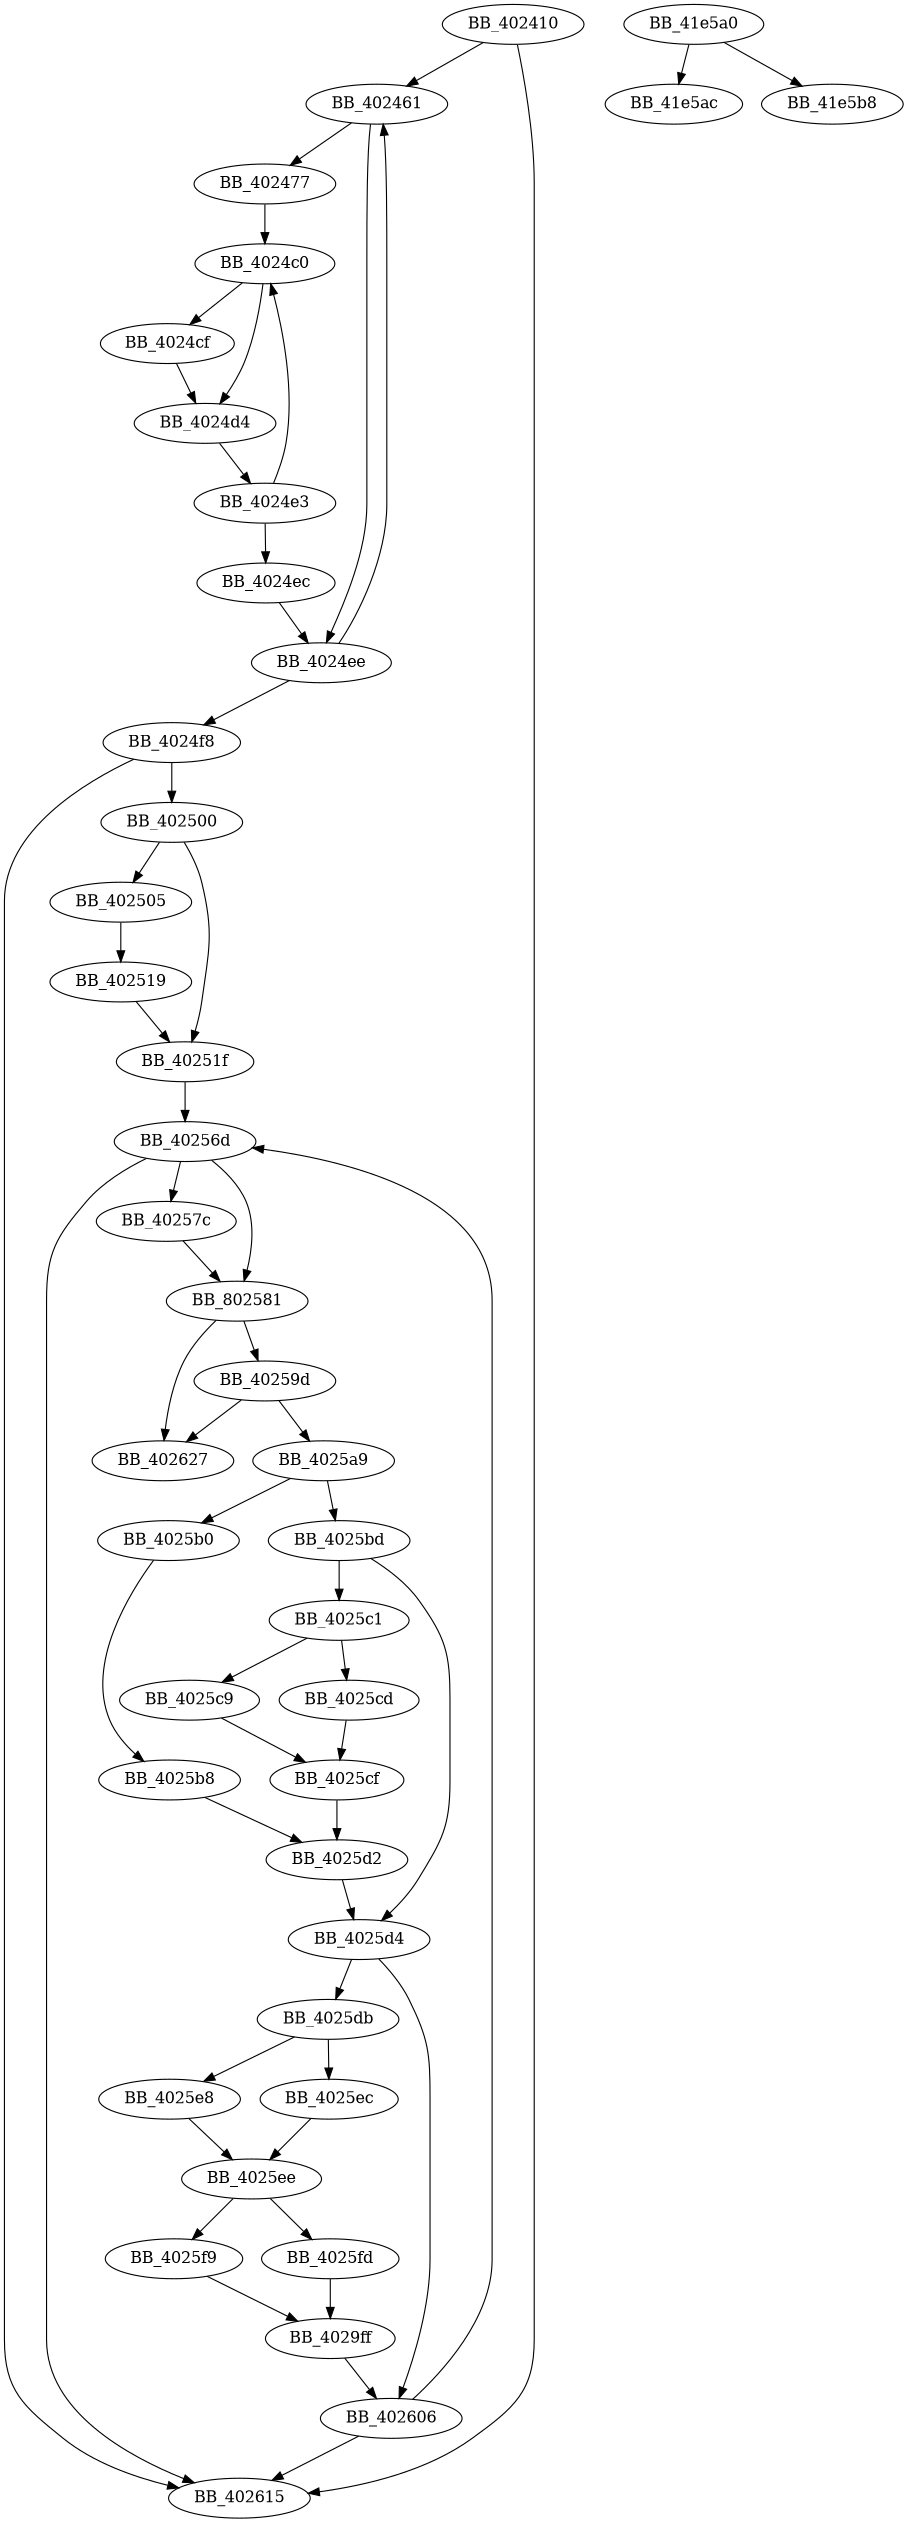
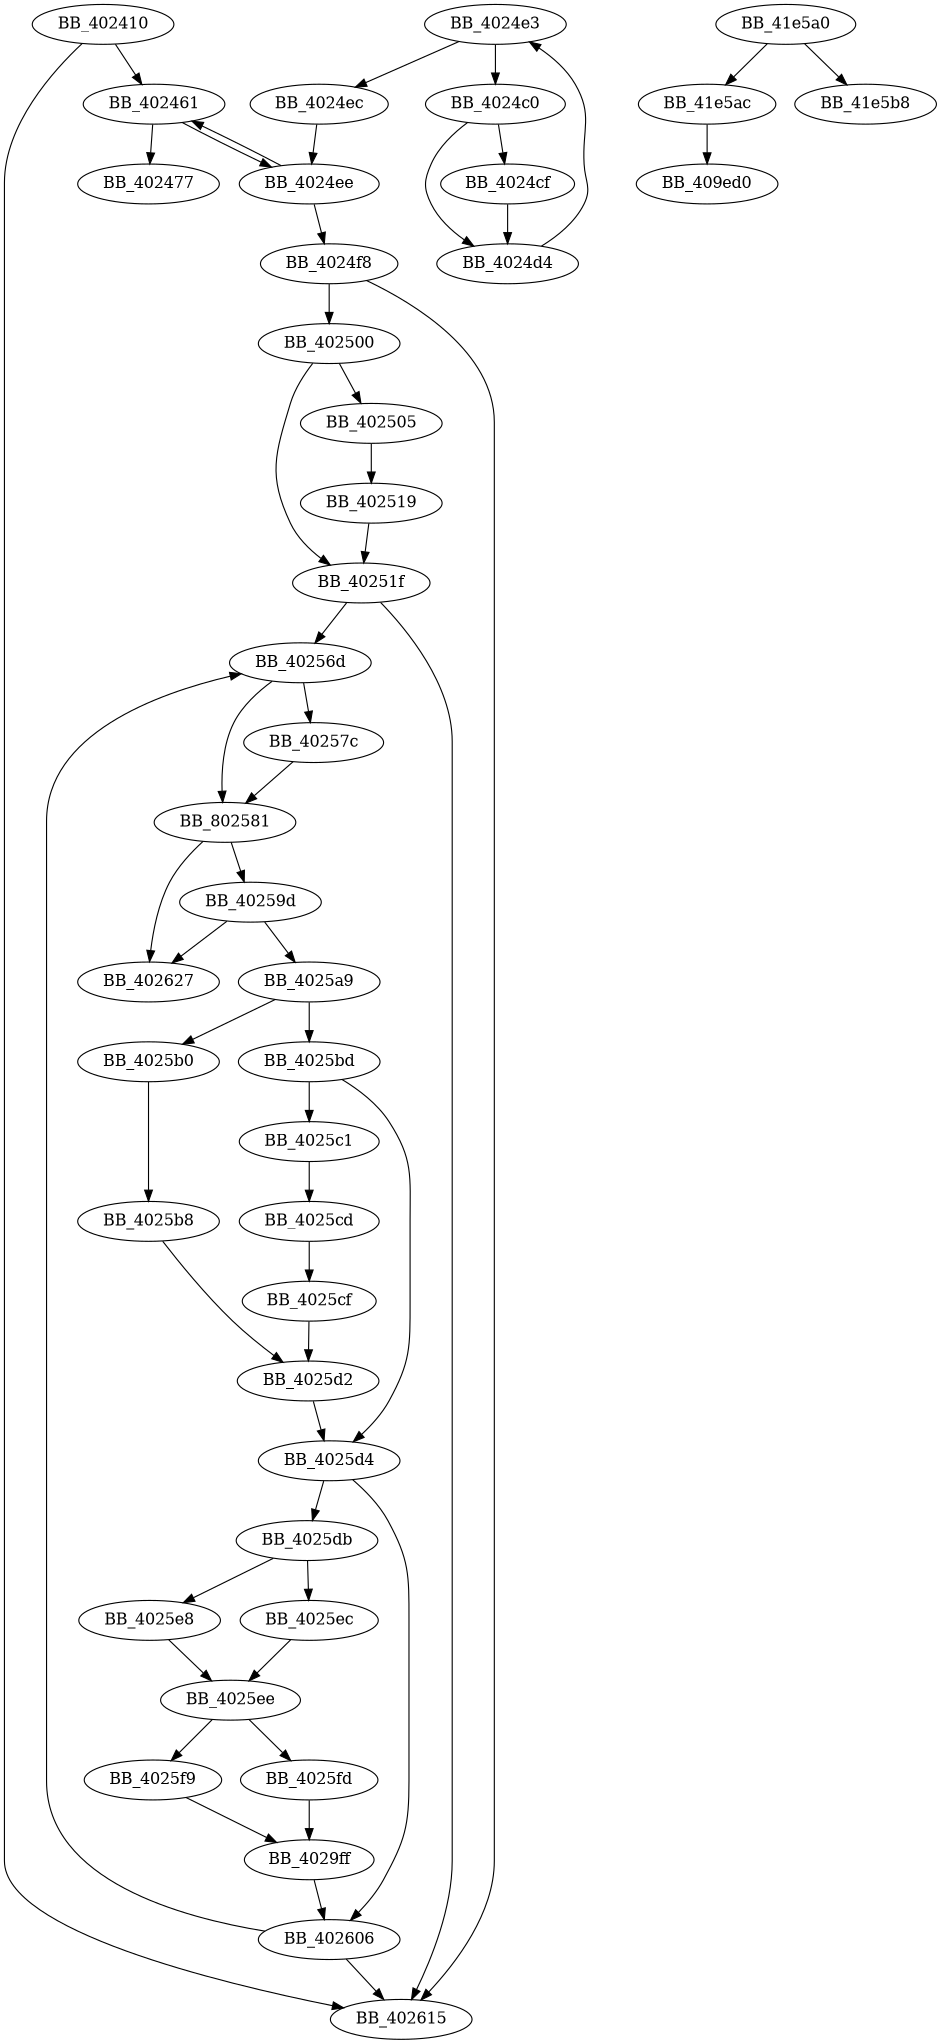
none -> (707, 184)
(265, 218) -> none
(190, 1700) -> none
(47, 1831) -> (452, 1288)
